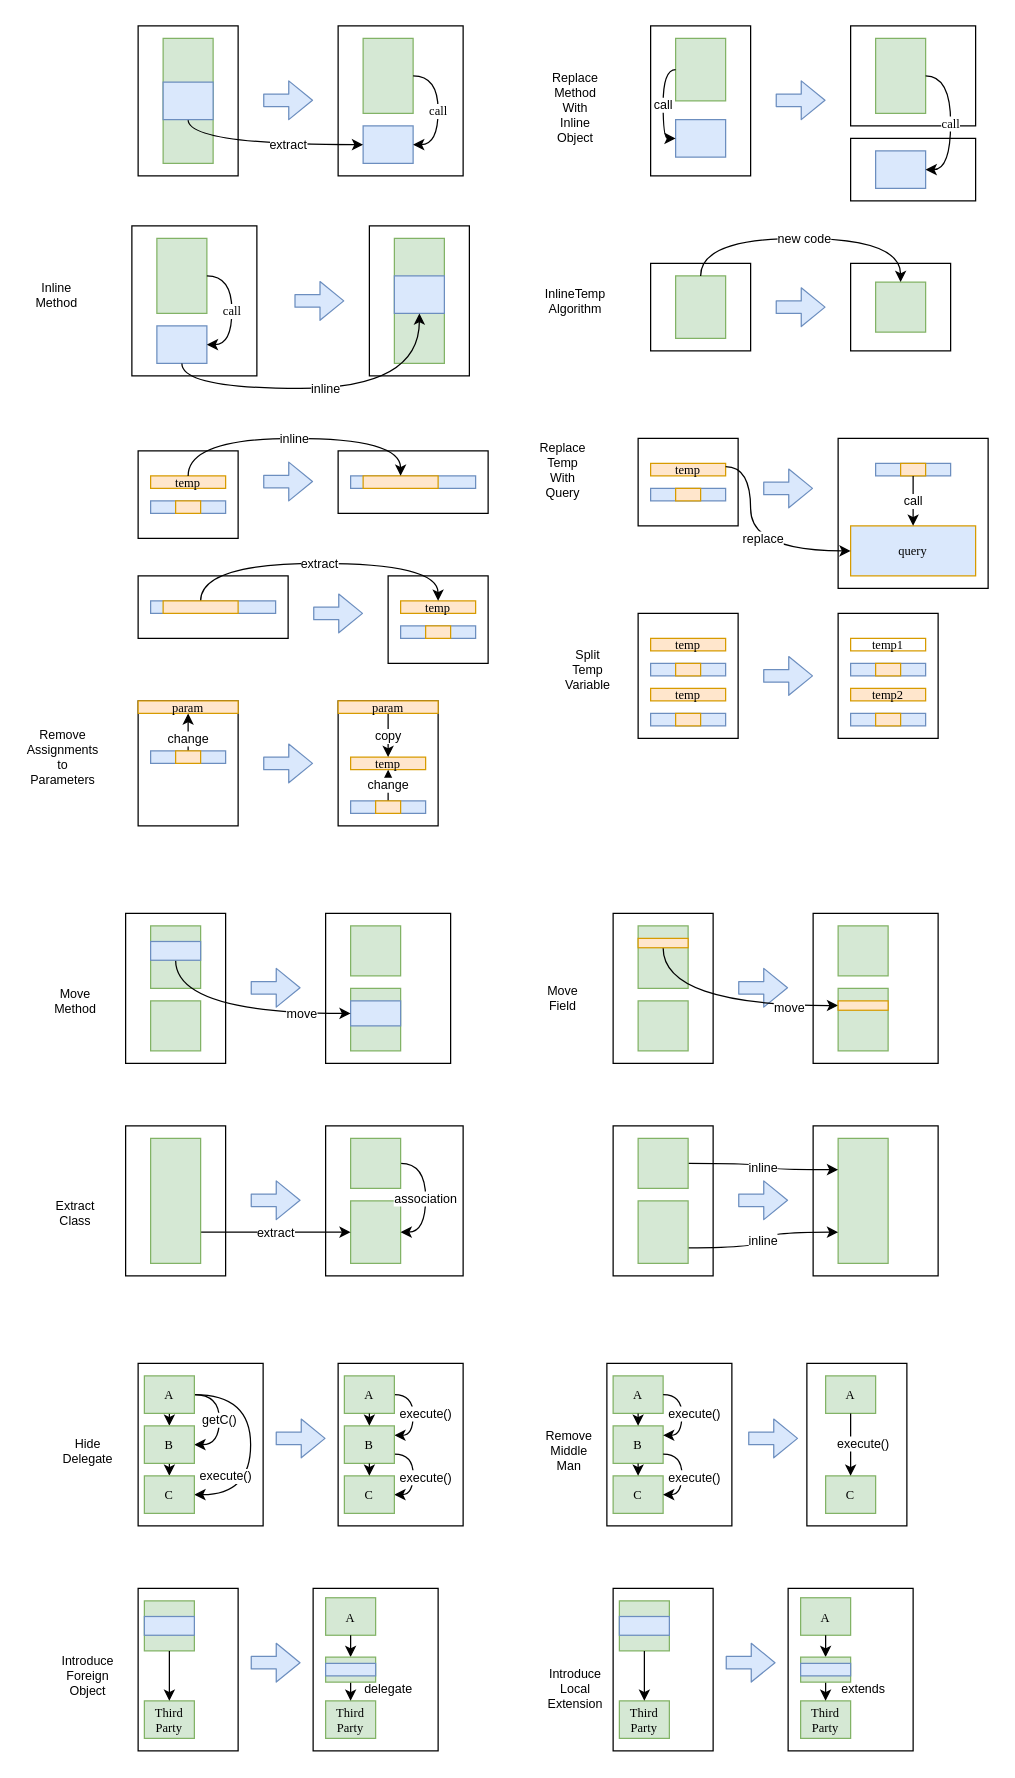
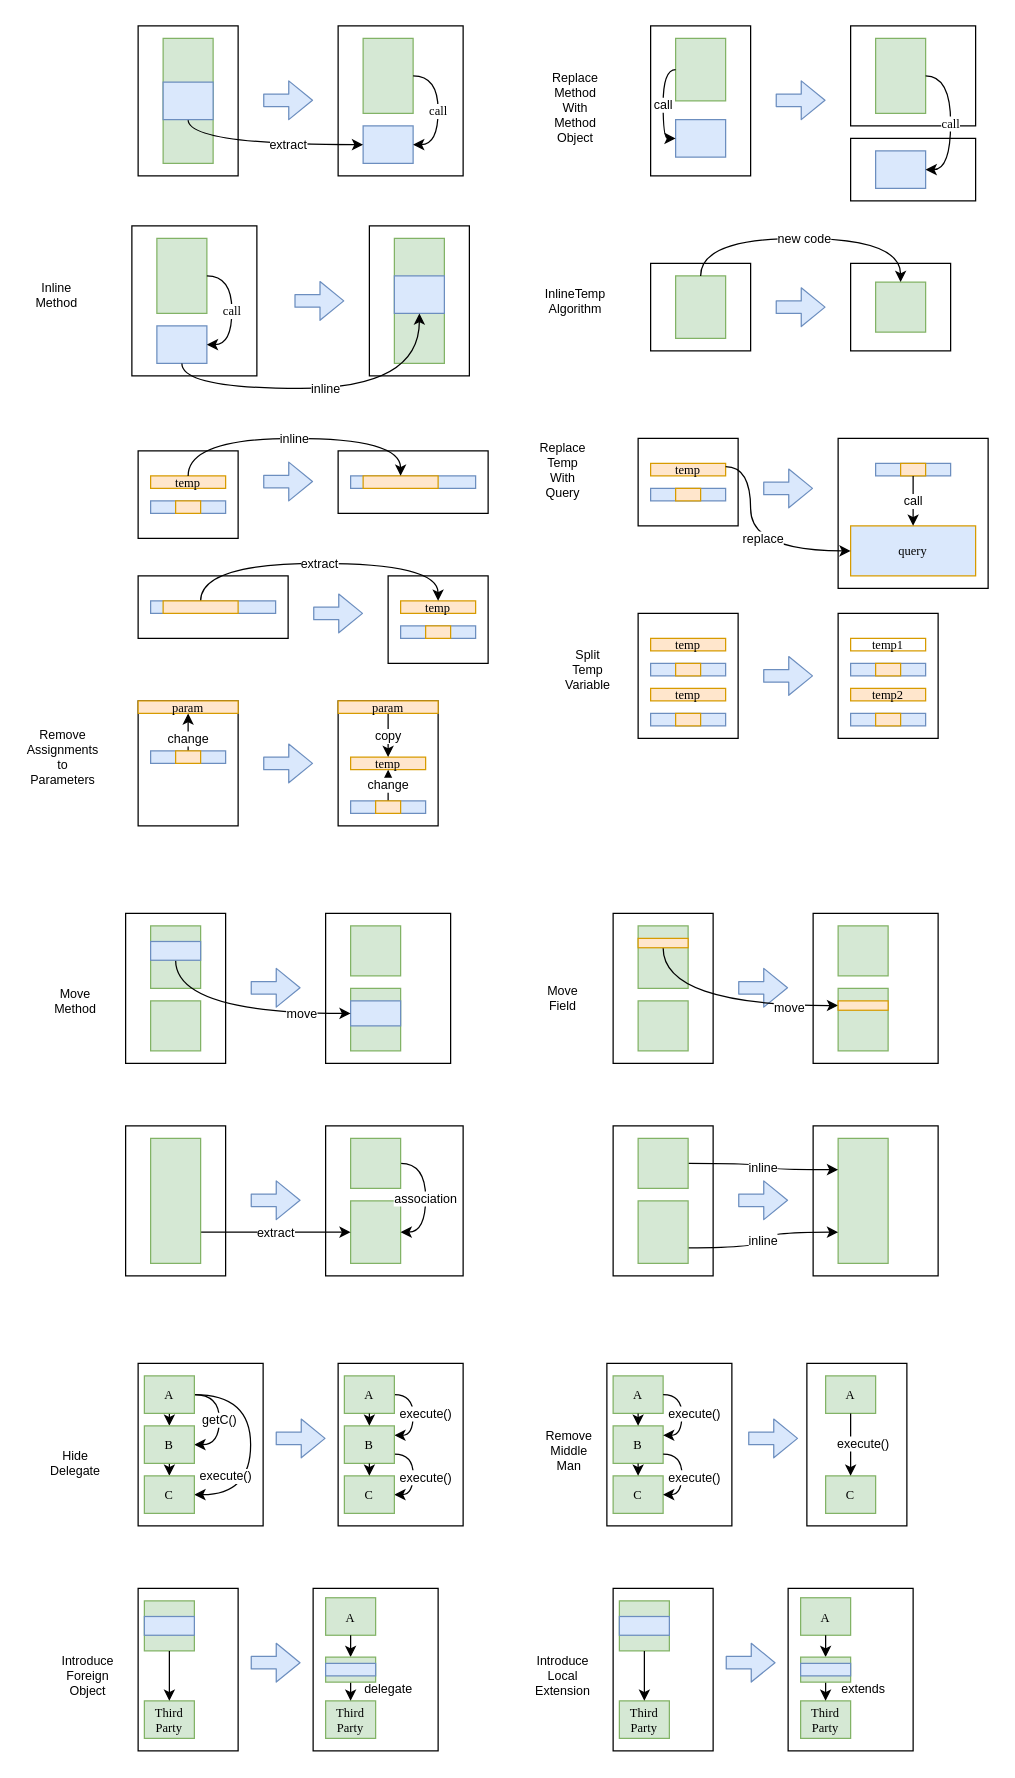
(576, 107) -> (576, 107)
(76, 1213) -> none
(88, 1451) -> (76, 1463)
(576, 1688) -> (563, 1676)
